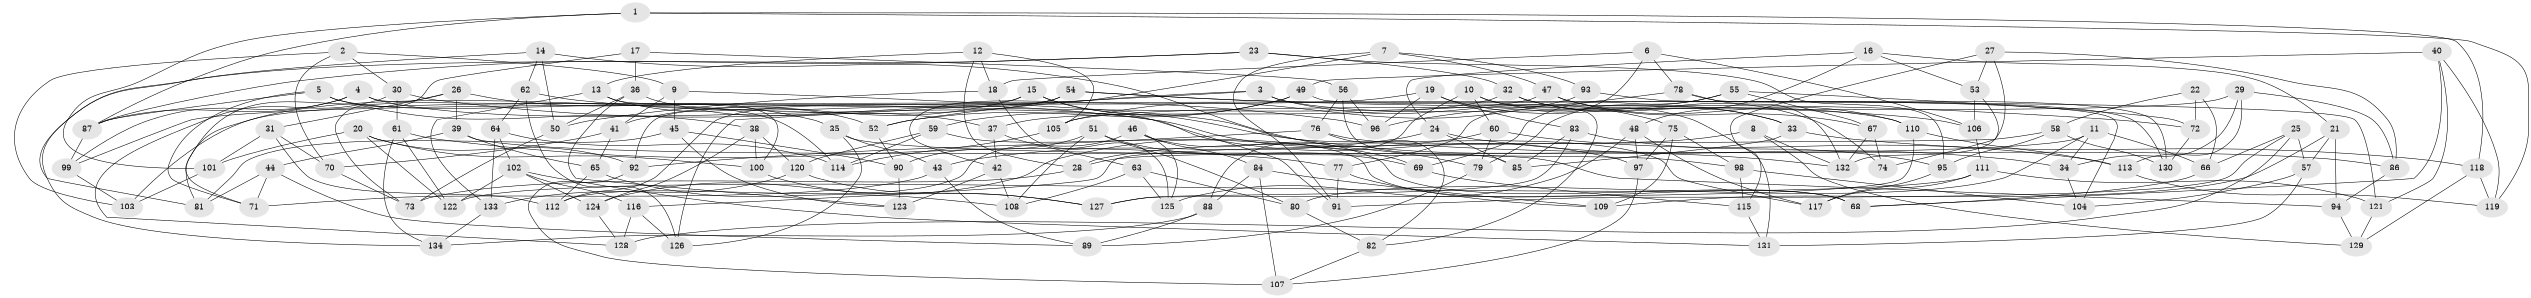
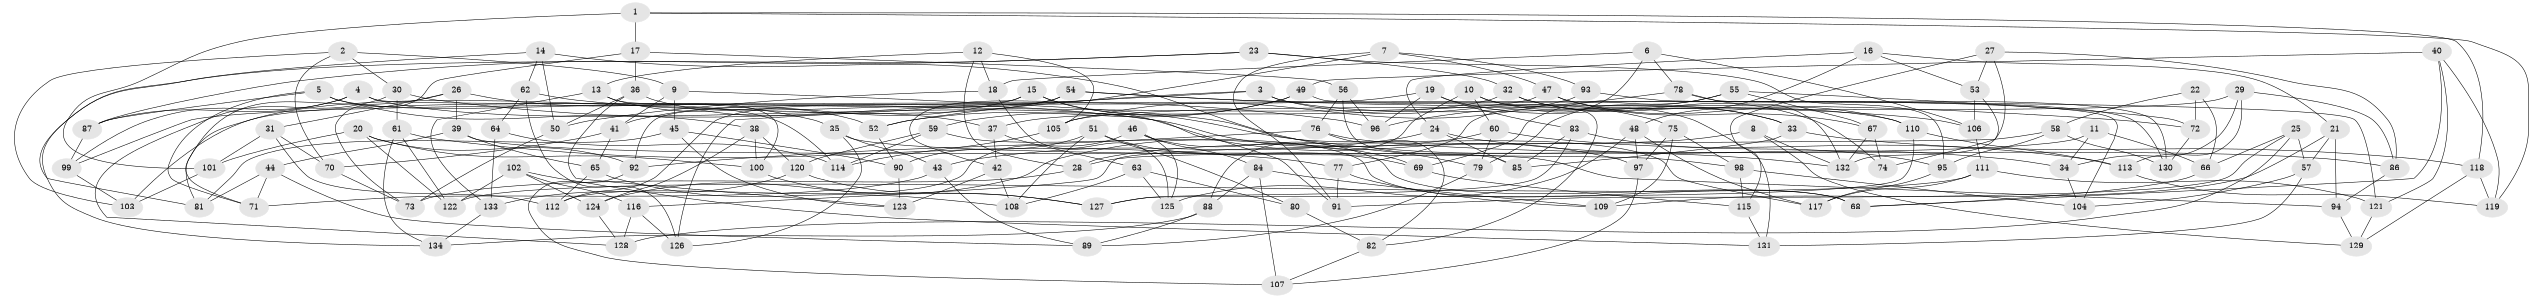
(352, 37) -> (635, 32)
(505, 149) -> none
(1700, 191) -> none
